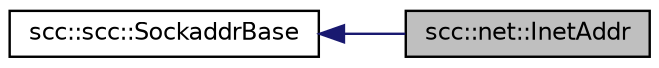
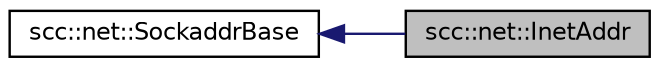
(164, 34) -> (164, 34)
